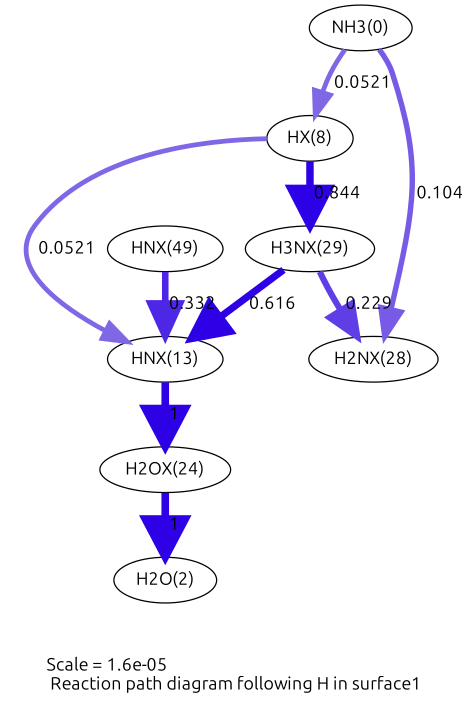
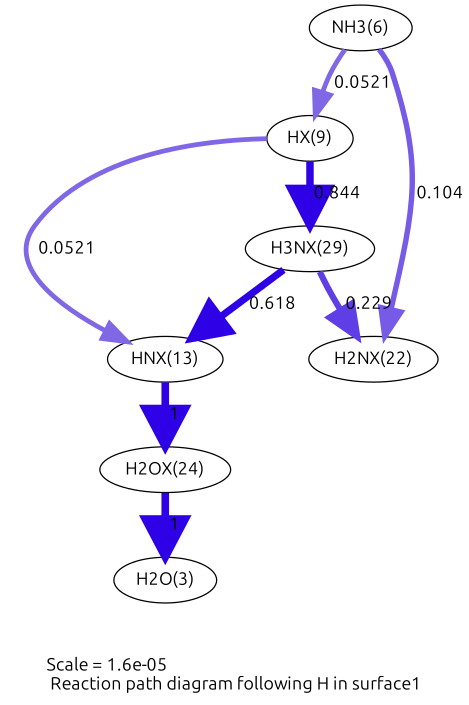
(361, 28) -> (361, 28)
(310, 138) -> (310, 138)
(165, 249) -> none
(271, 304) -> (271, 304)
(373, 359) -> (373, 359)
(165, 580) -> (165, 580)
